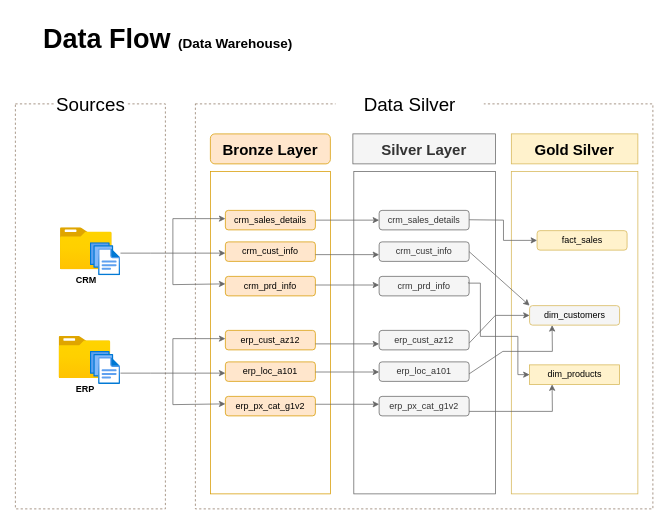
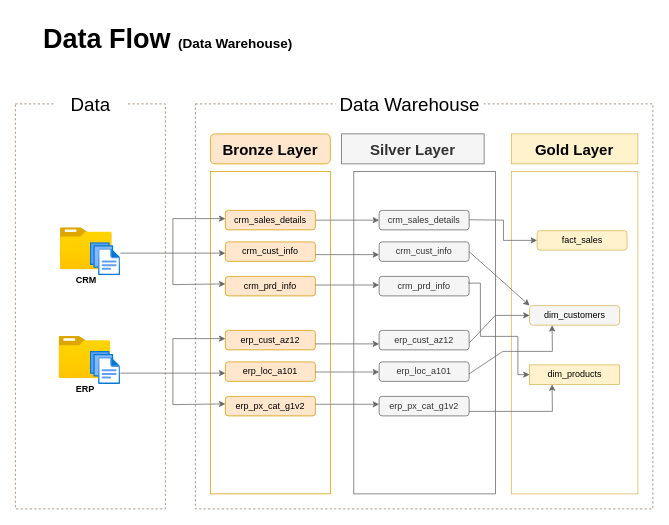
(91, 104) -> (91, 104)
(410, 104) -> (410, 104)
(424, 149) -> (413, 149)
(575, 149) -> (575, 149)
